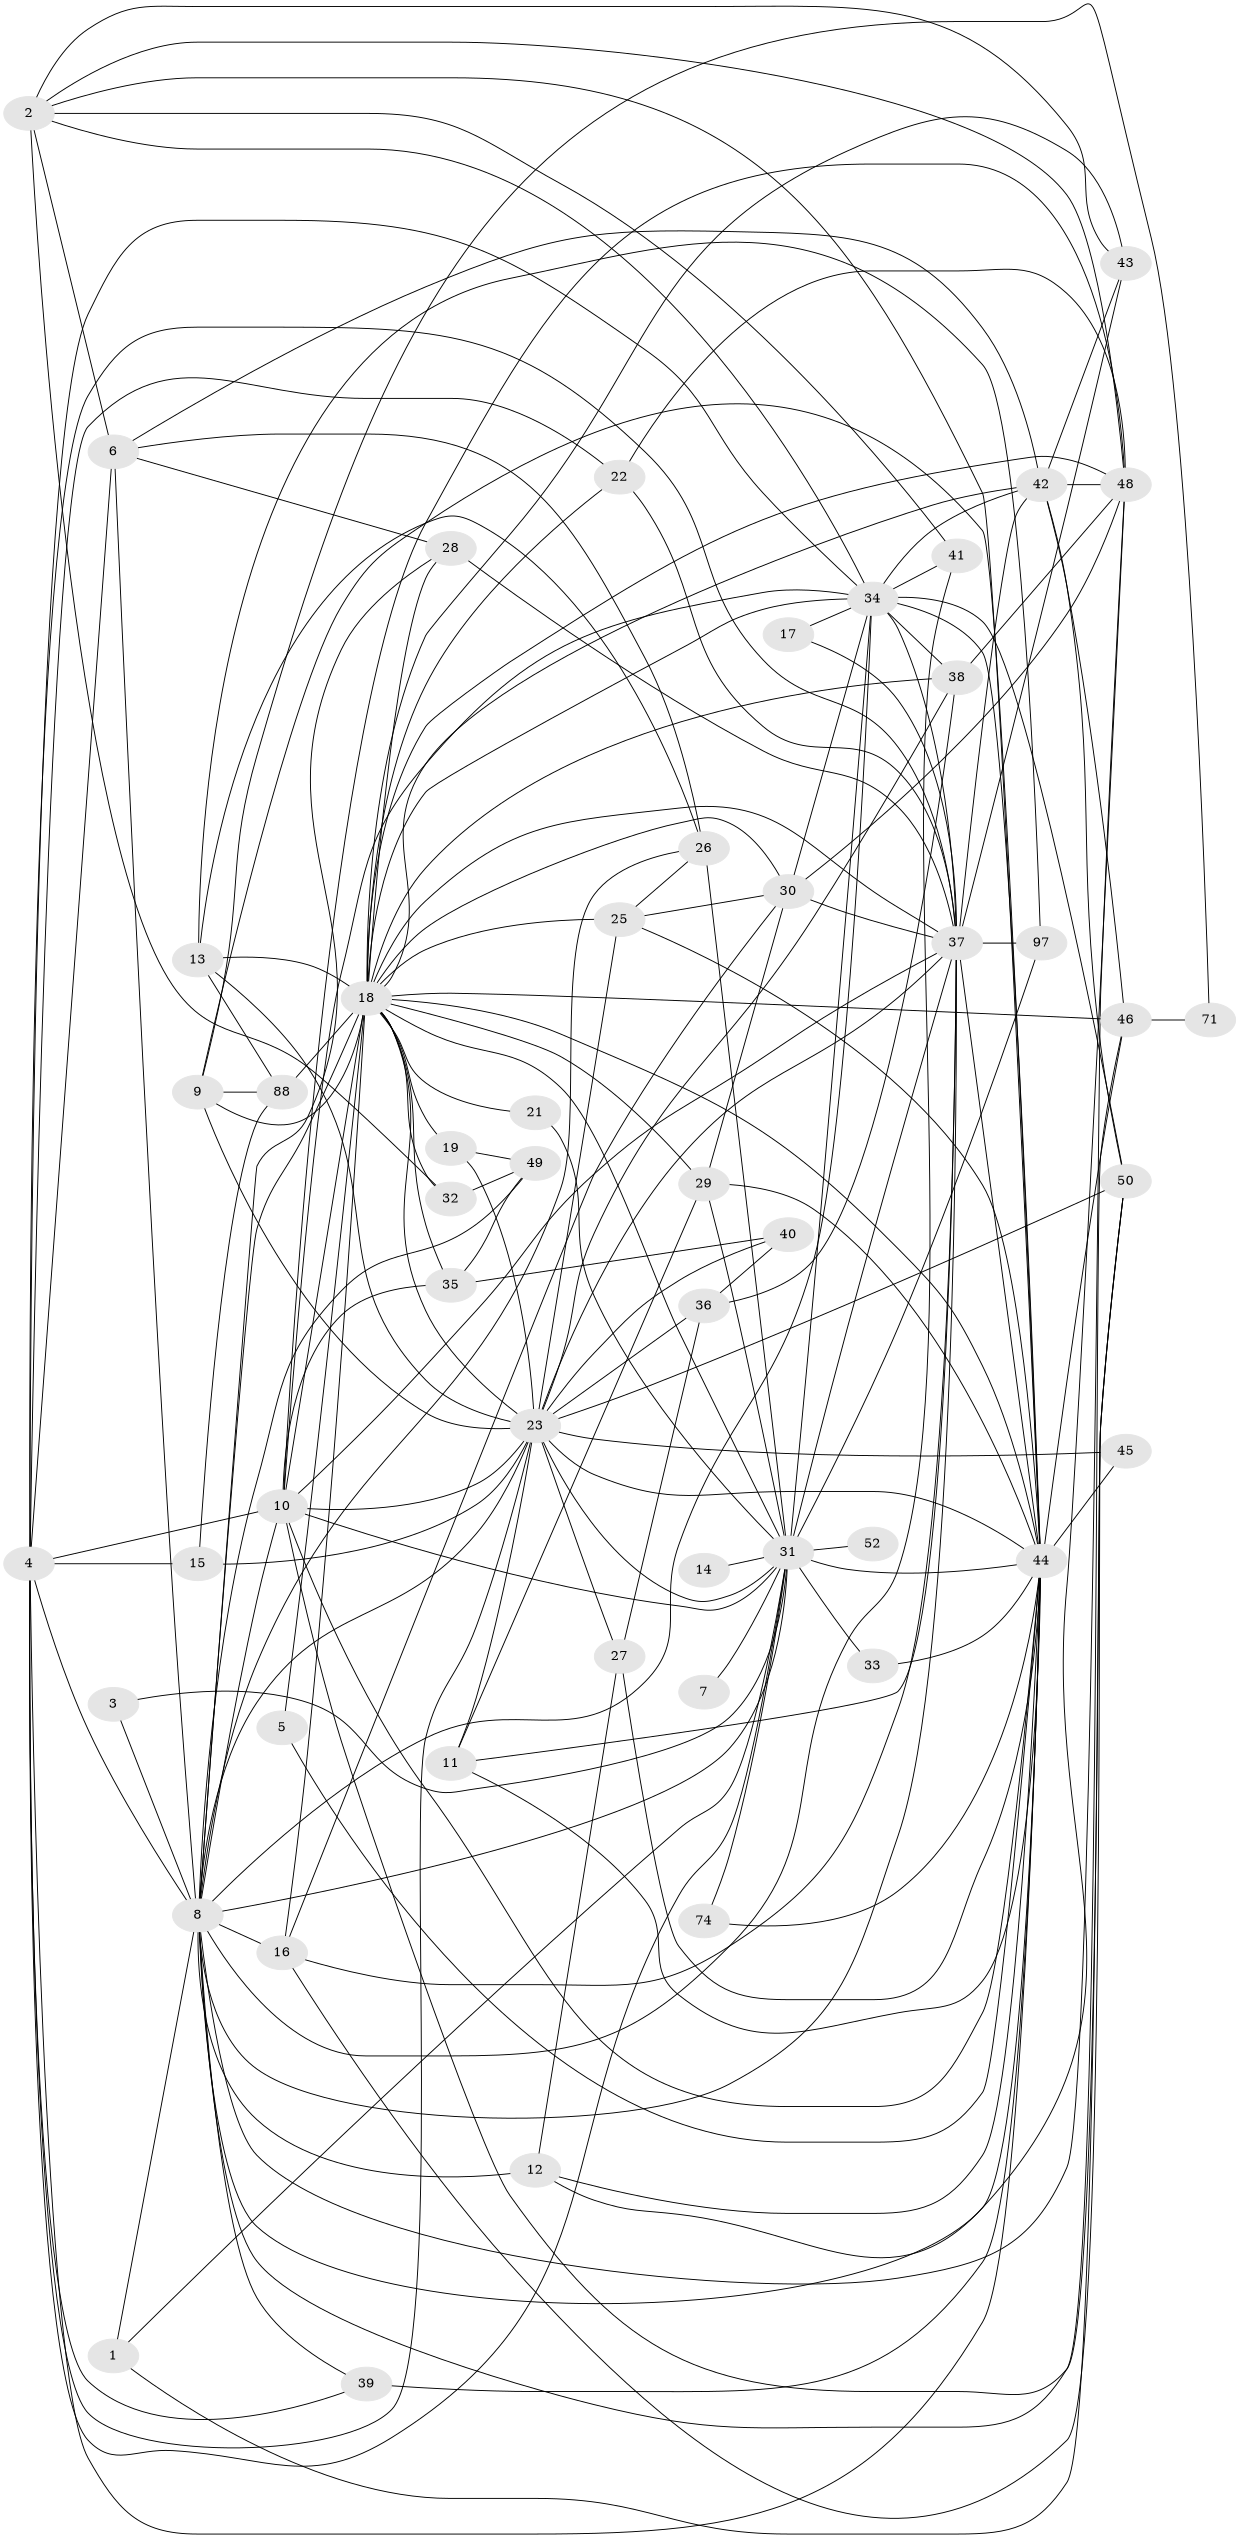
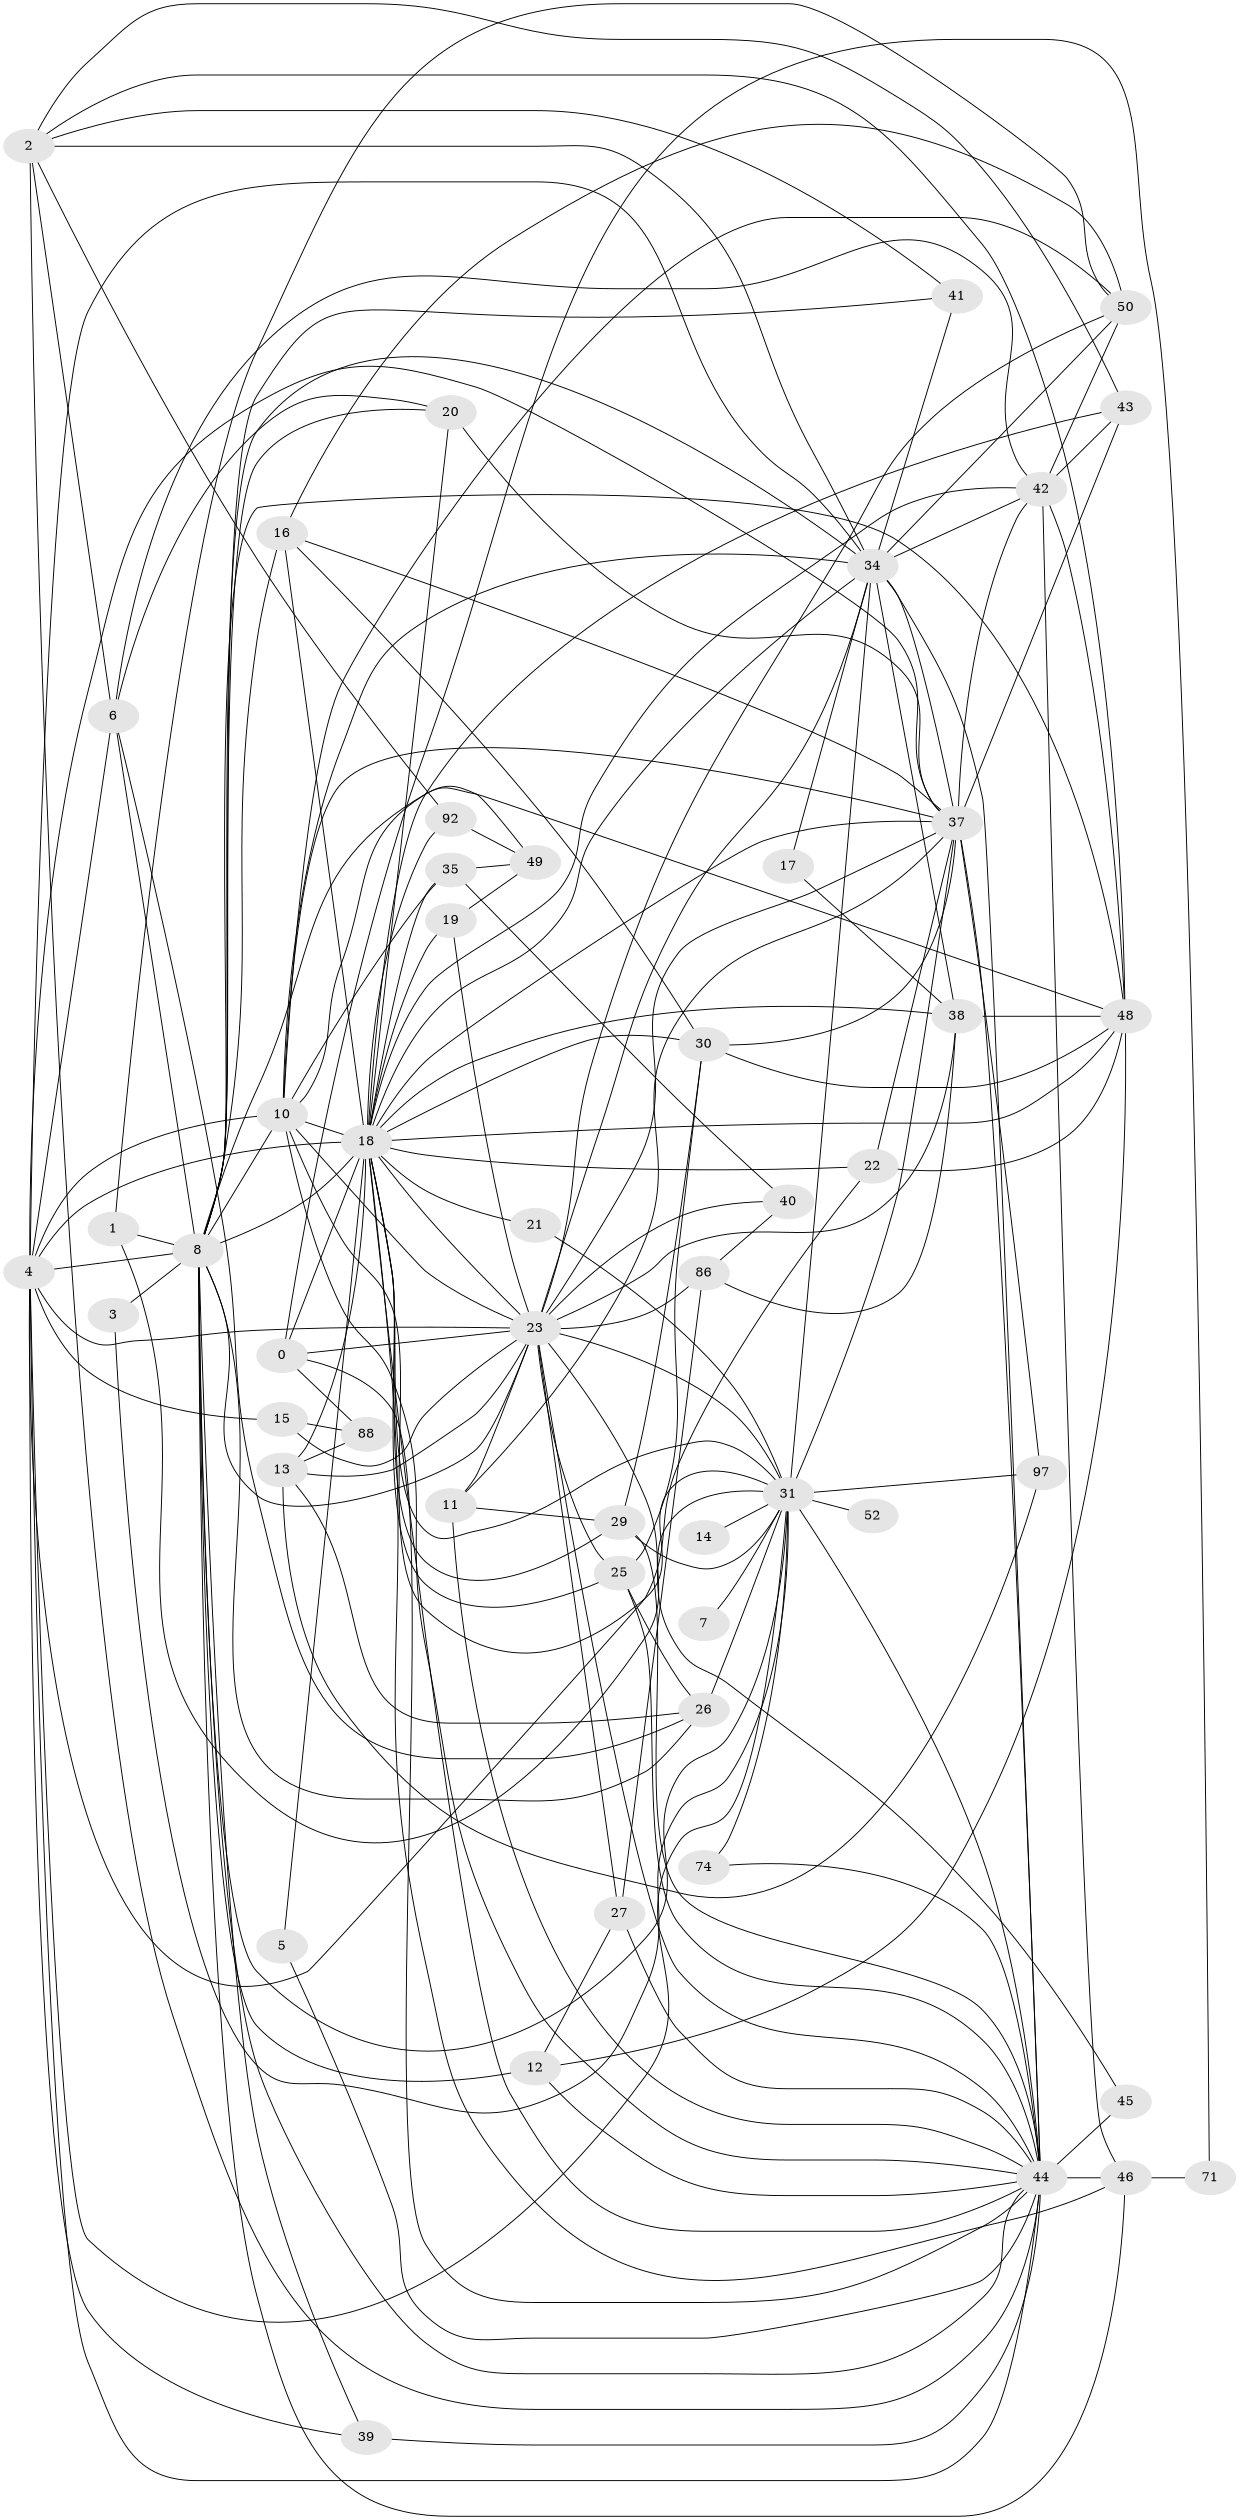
(451, 548) -> (451, 412)
(914, 727) -> (873, 941)
(832, 739) -> (672, 930)
(312, 1060) -> (176, 1167)
(198, 1092) -> (282, 1356)
(451, 1199) -> (451, 819)
(704, 1306) -> (704, 1273)
(873, 1666) -> none
(887, 1868) -> none
